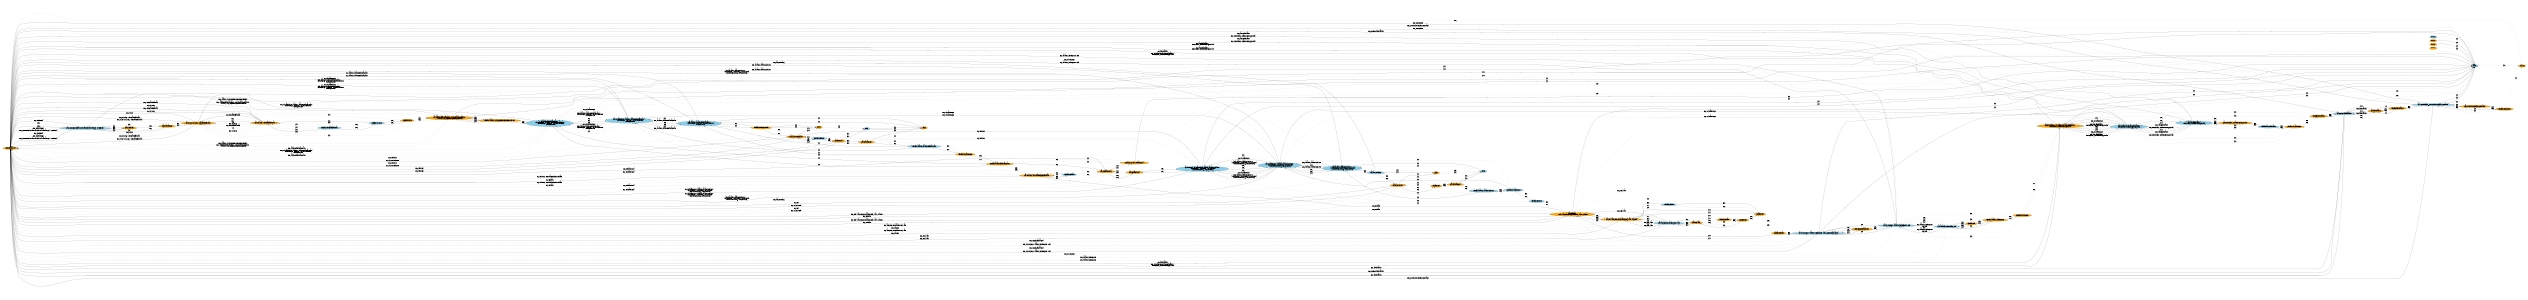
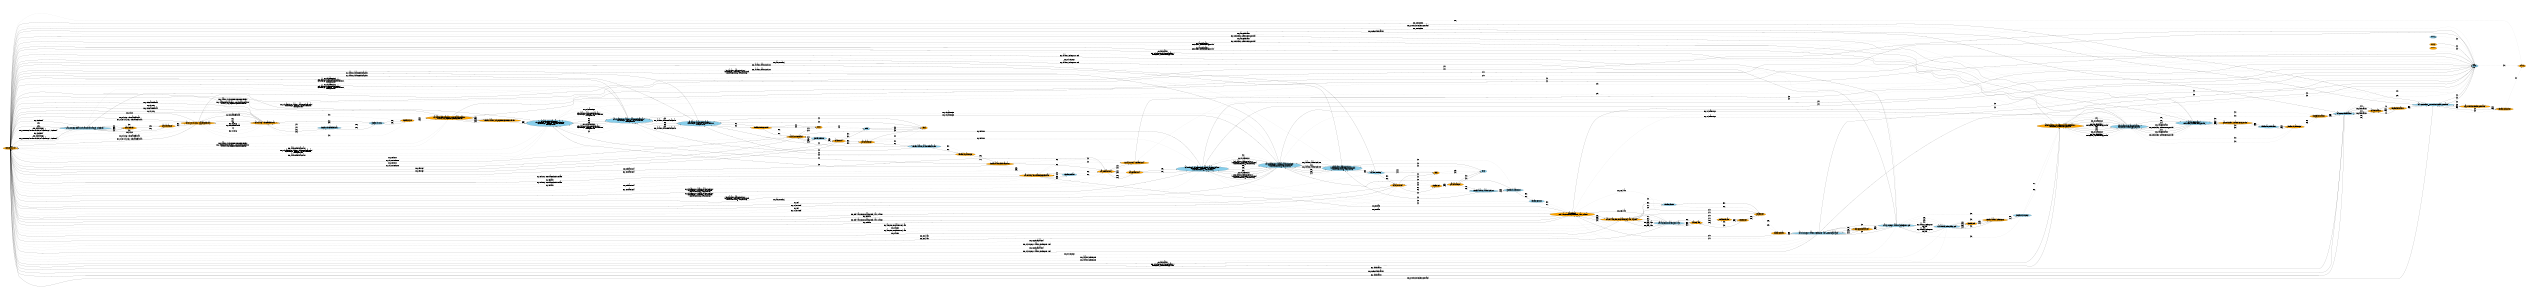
(2433, 41) -> none
(1135, 163) -> (1135, 163)
(2022, 215) -> (2022, 215)
(1724, 220) -> (1724, 220)
